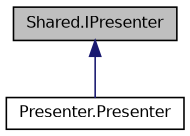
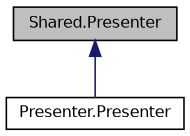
(95, 24) -> (95, 24)
